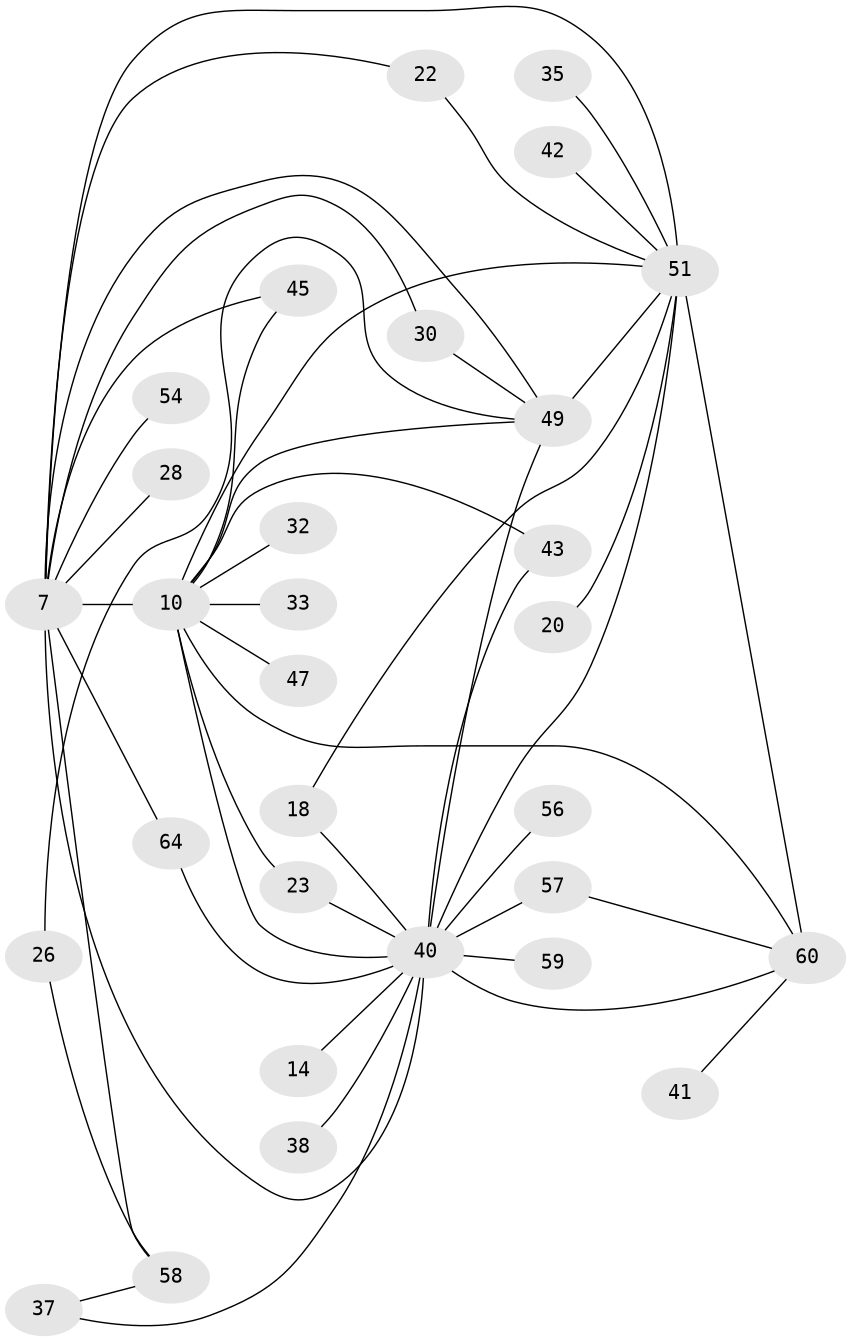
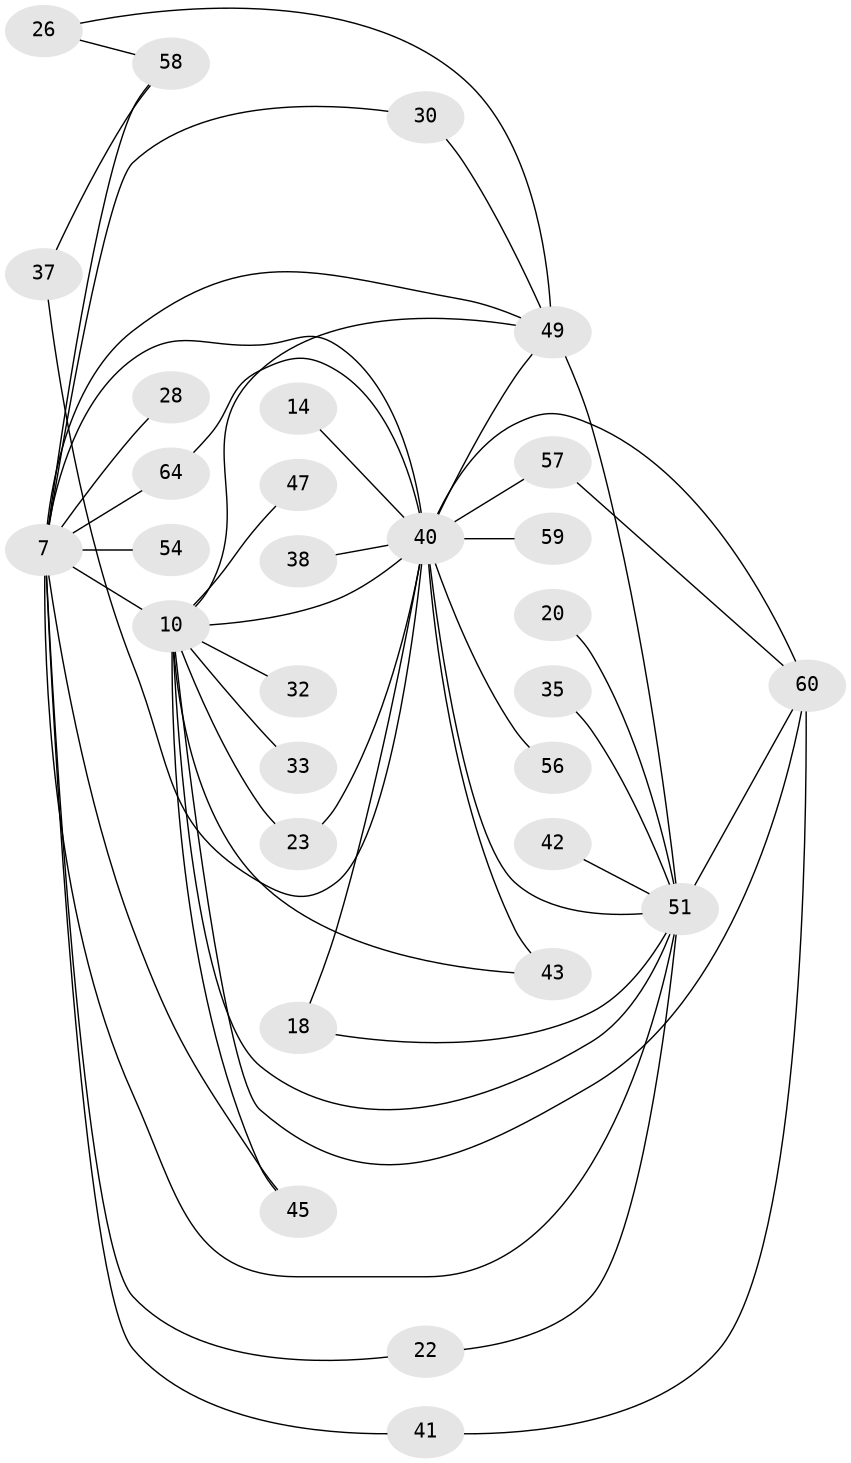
none -> (101, 1234)
